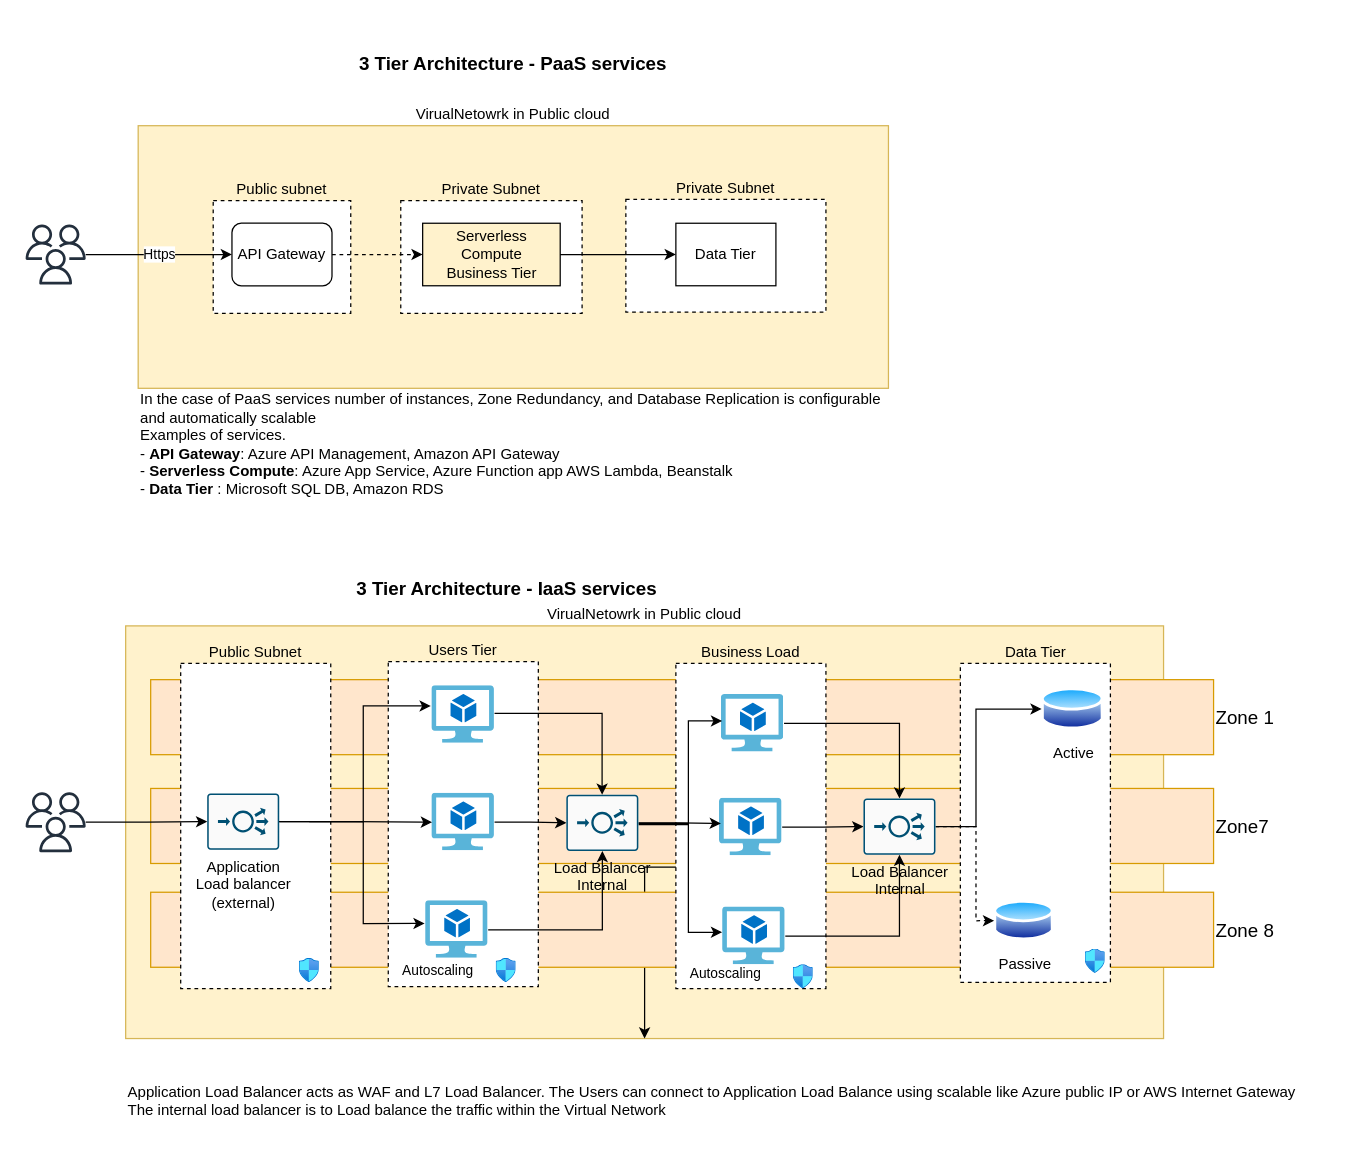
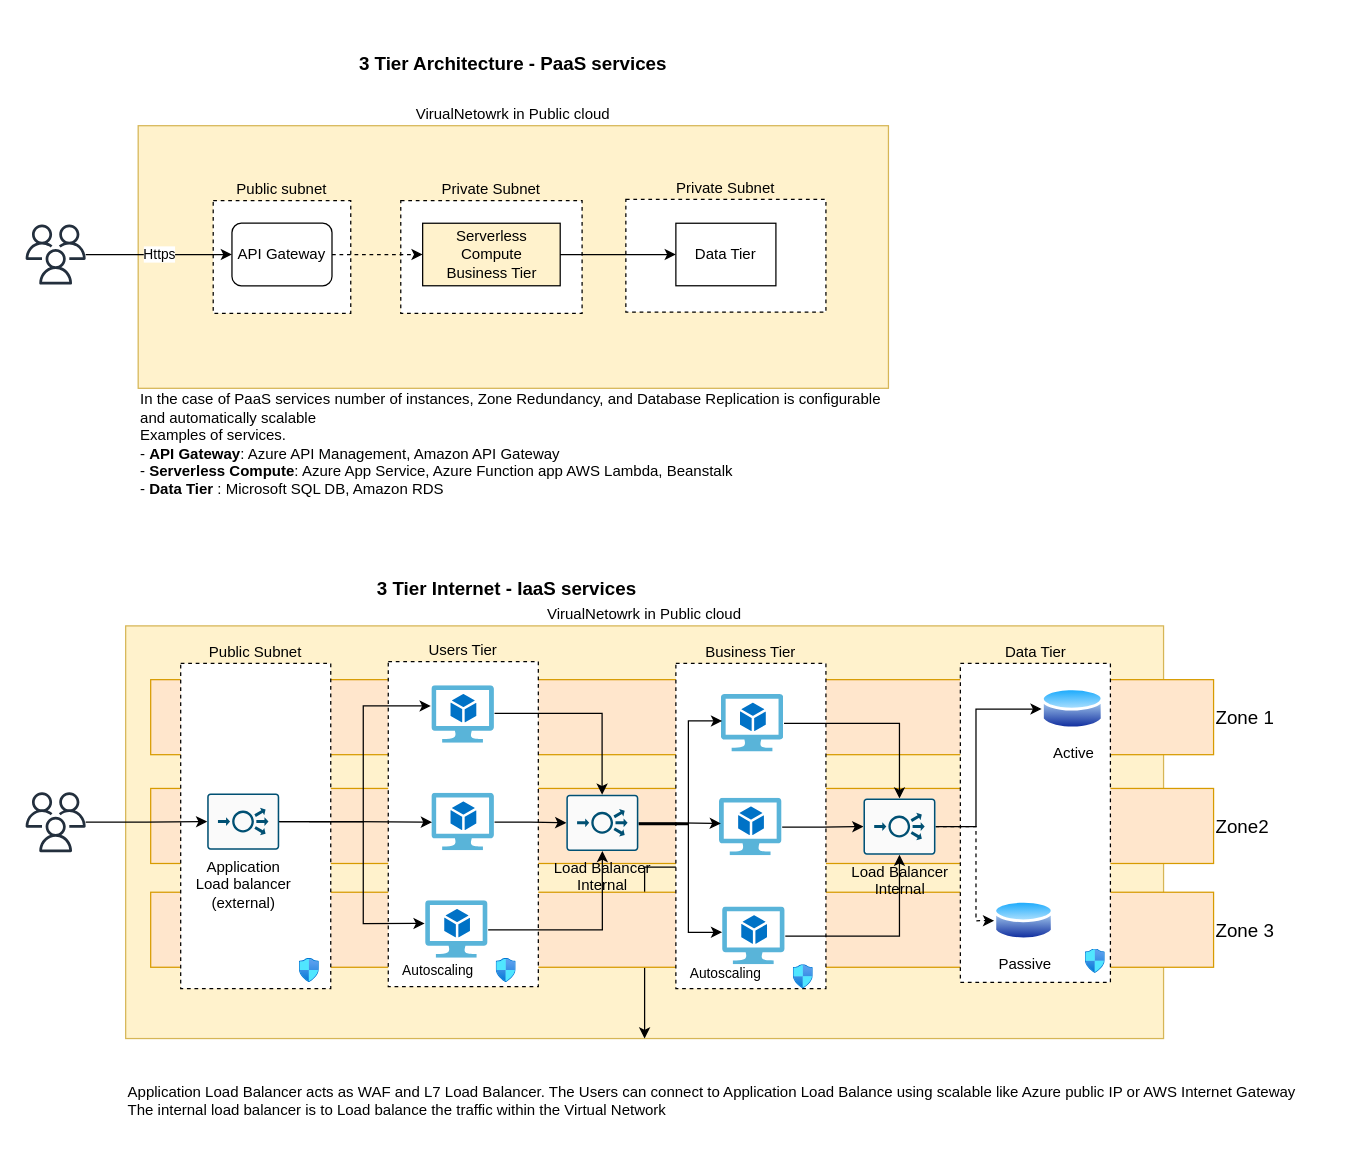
(507, 588) -> (507, 588)
(751, 650) -> (751, 650)
(1242, 826) -> (1242, 826)
(1245, 929) -> (1245, 929)
